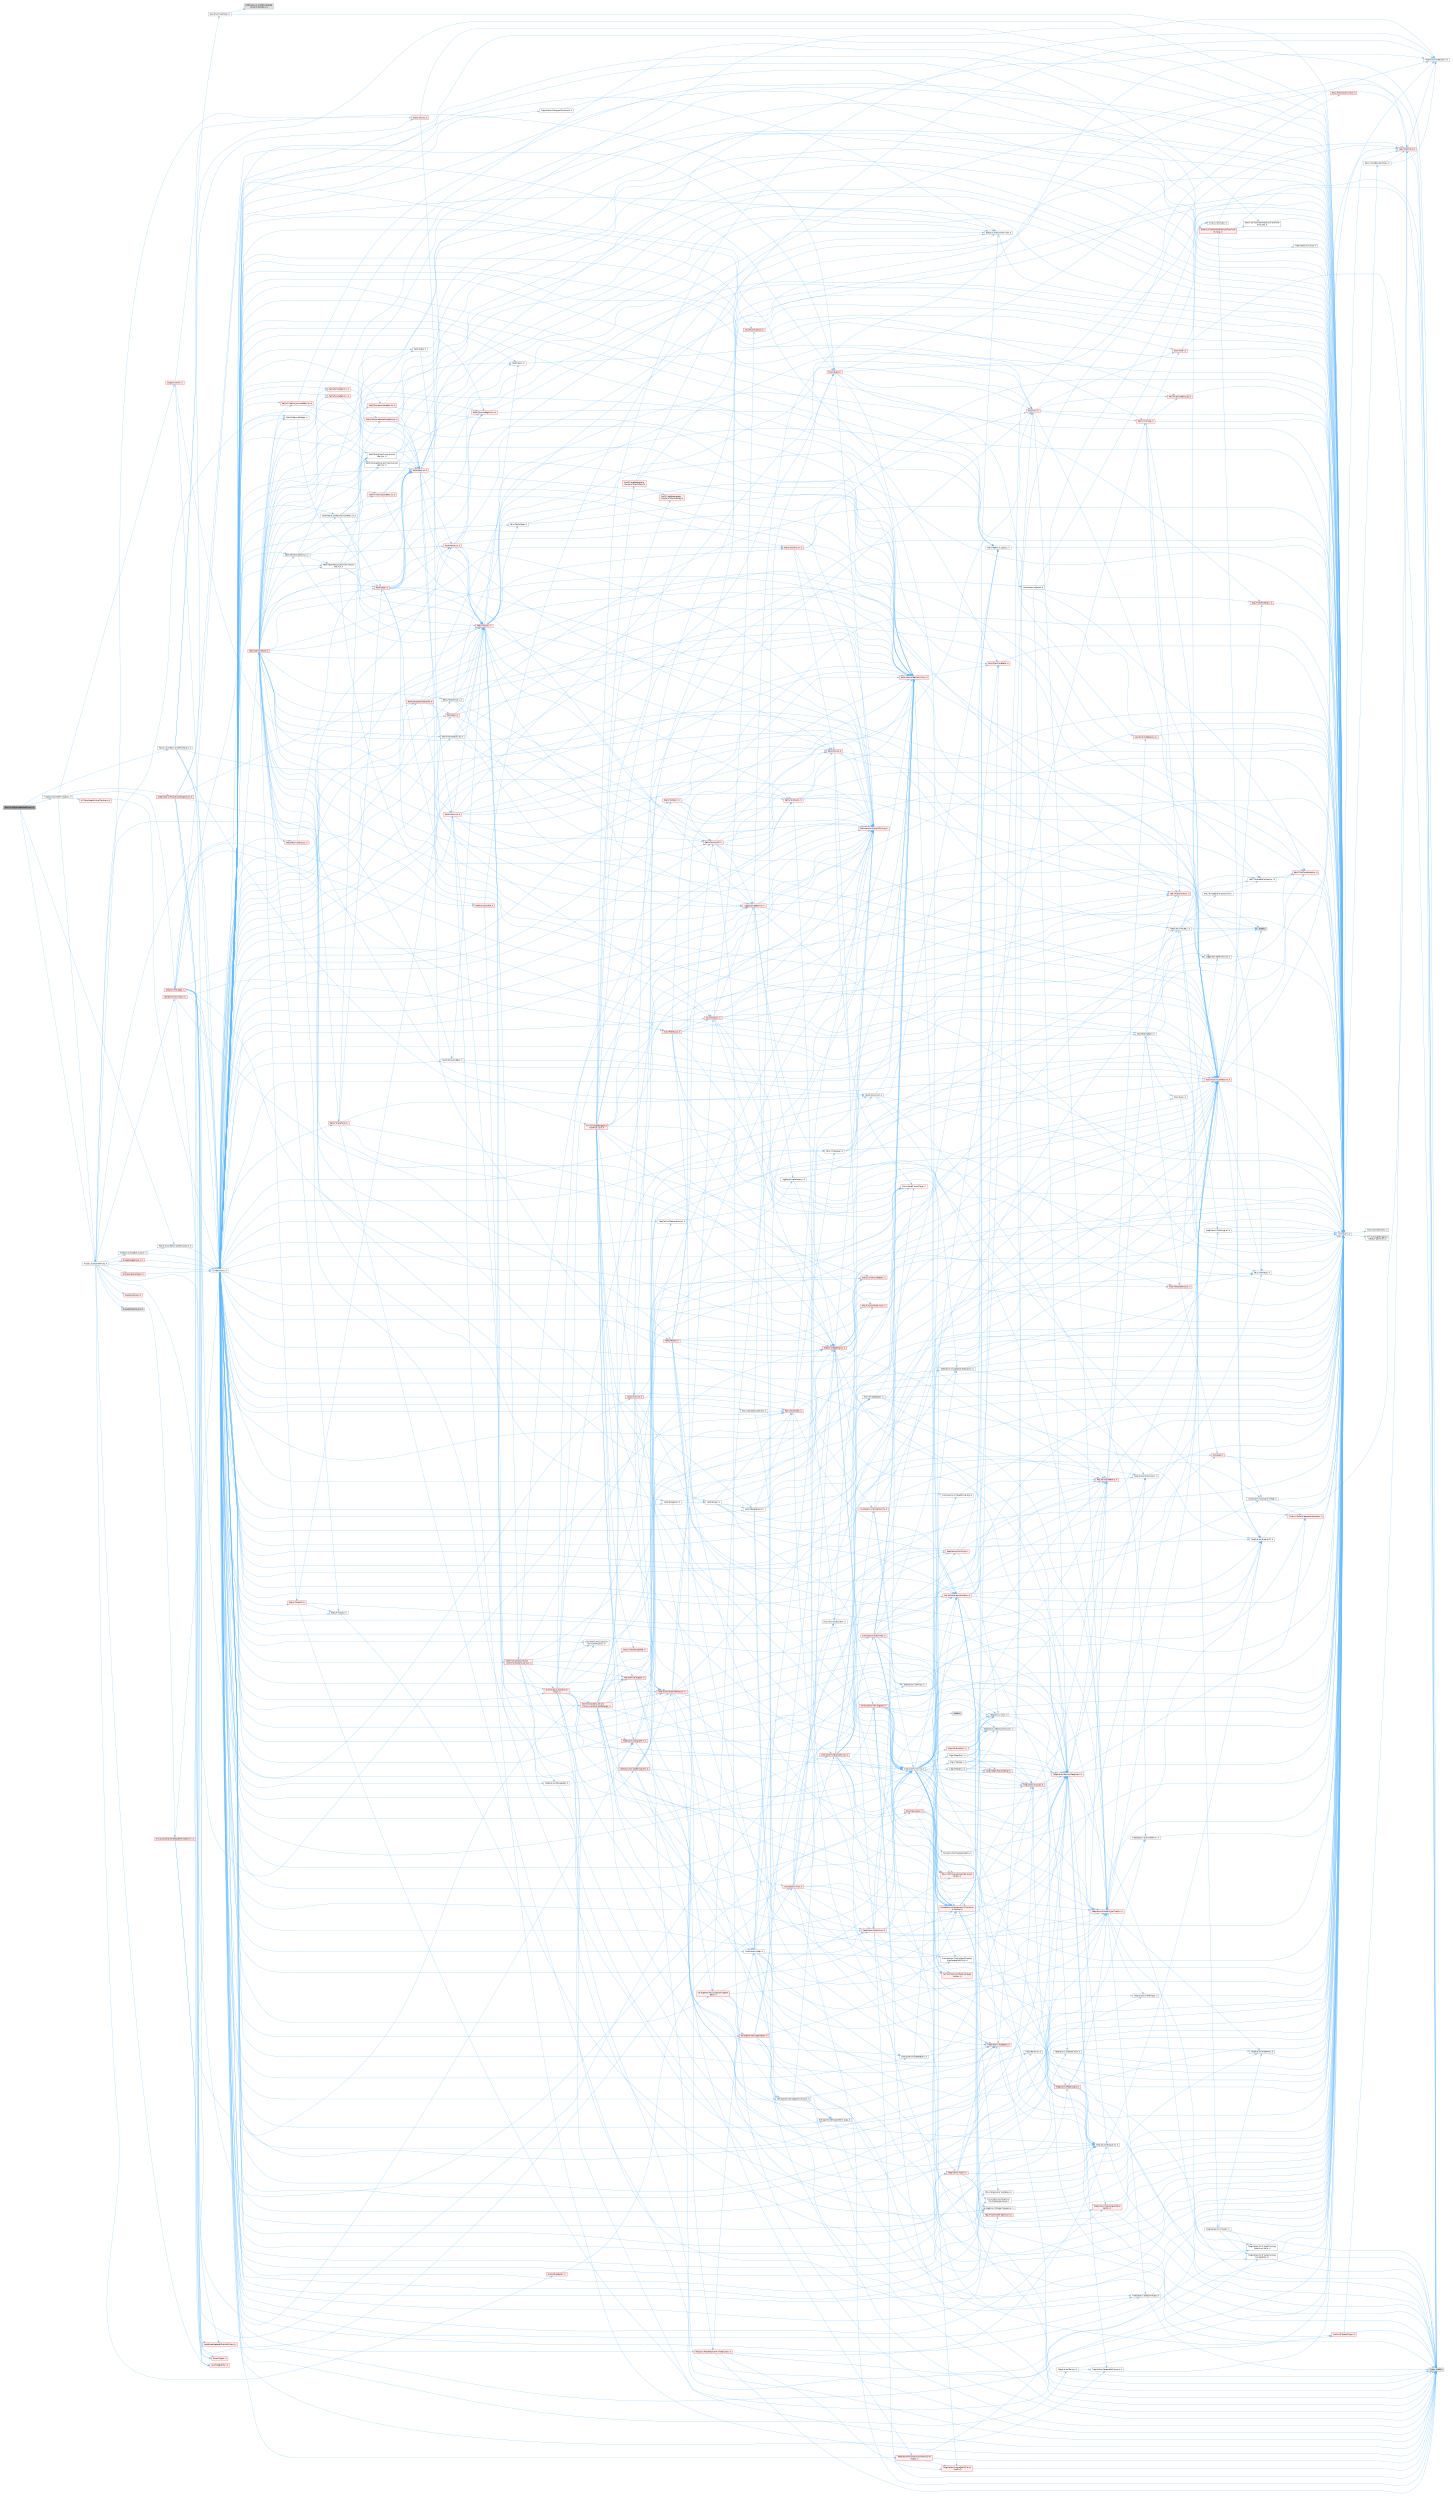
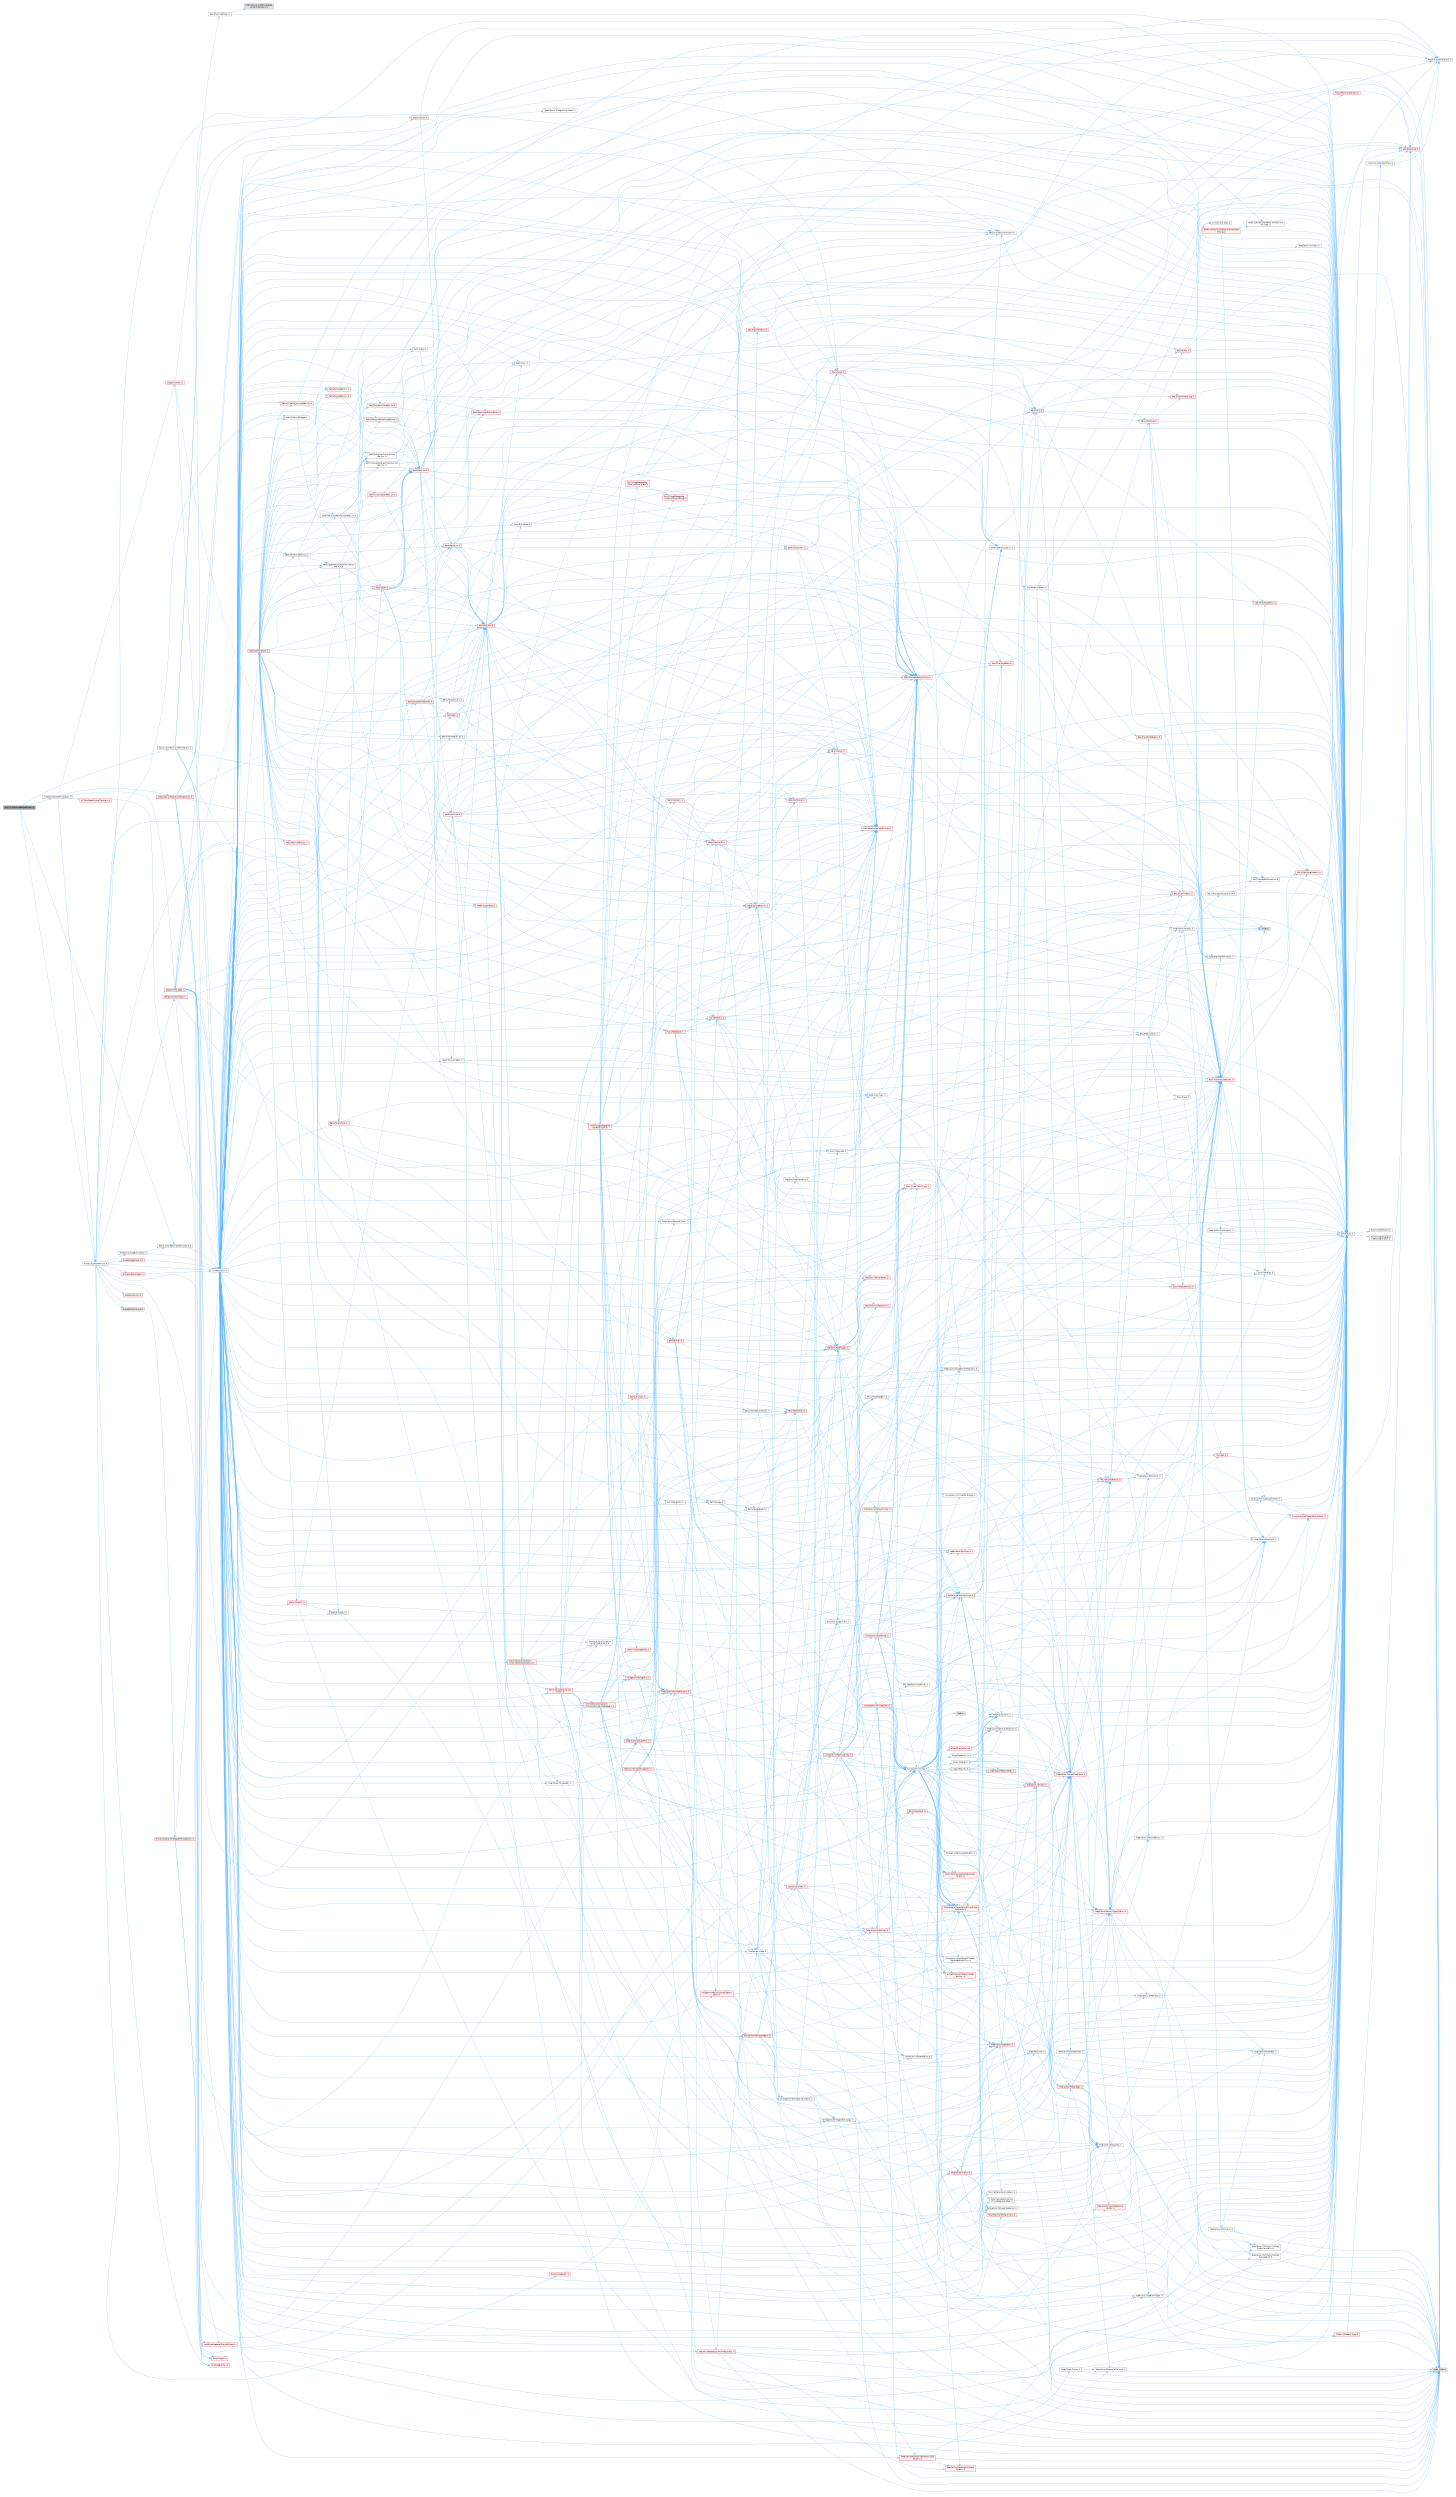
(484, 412) -> (486, 412)
(634, 1678) -> (638, 1678)
